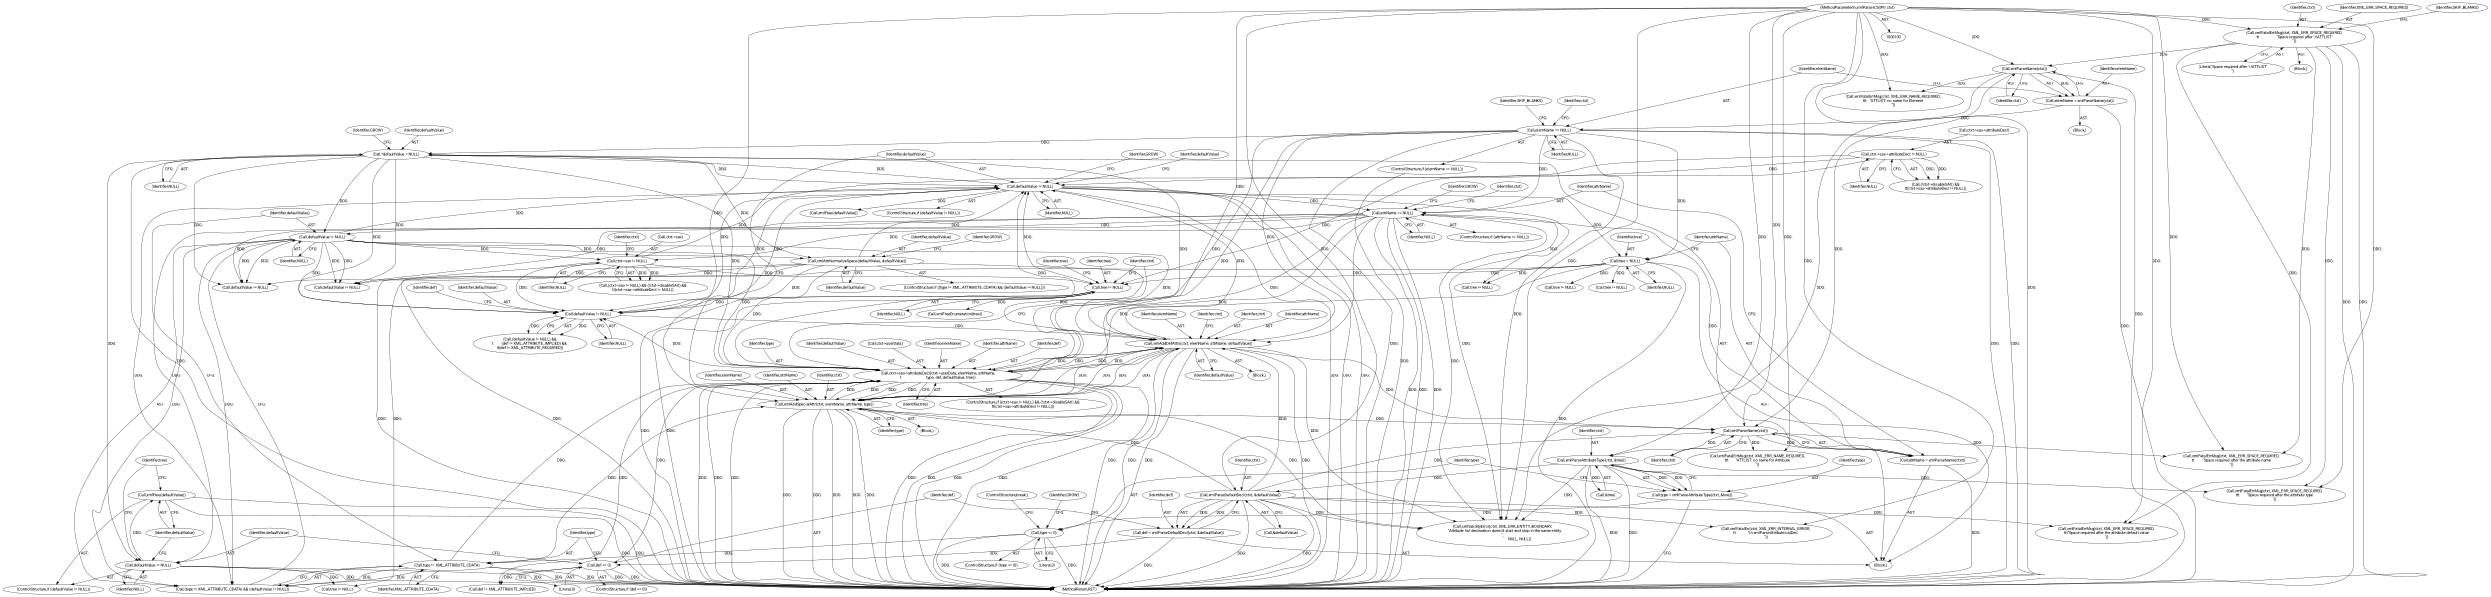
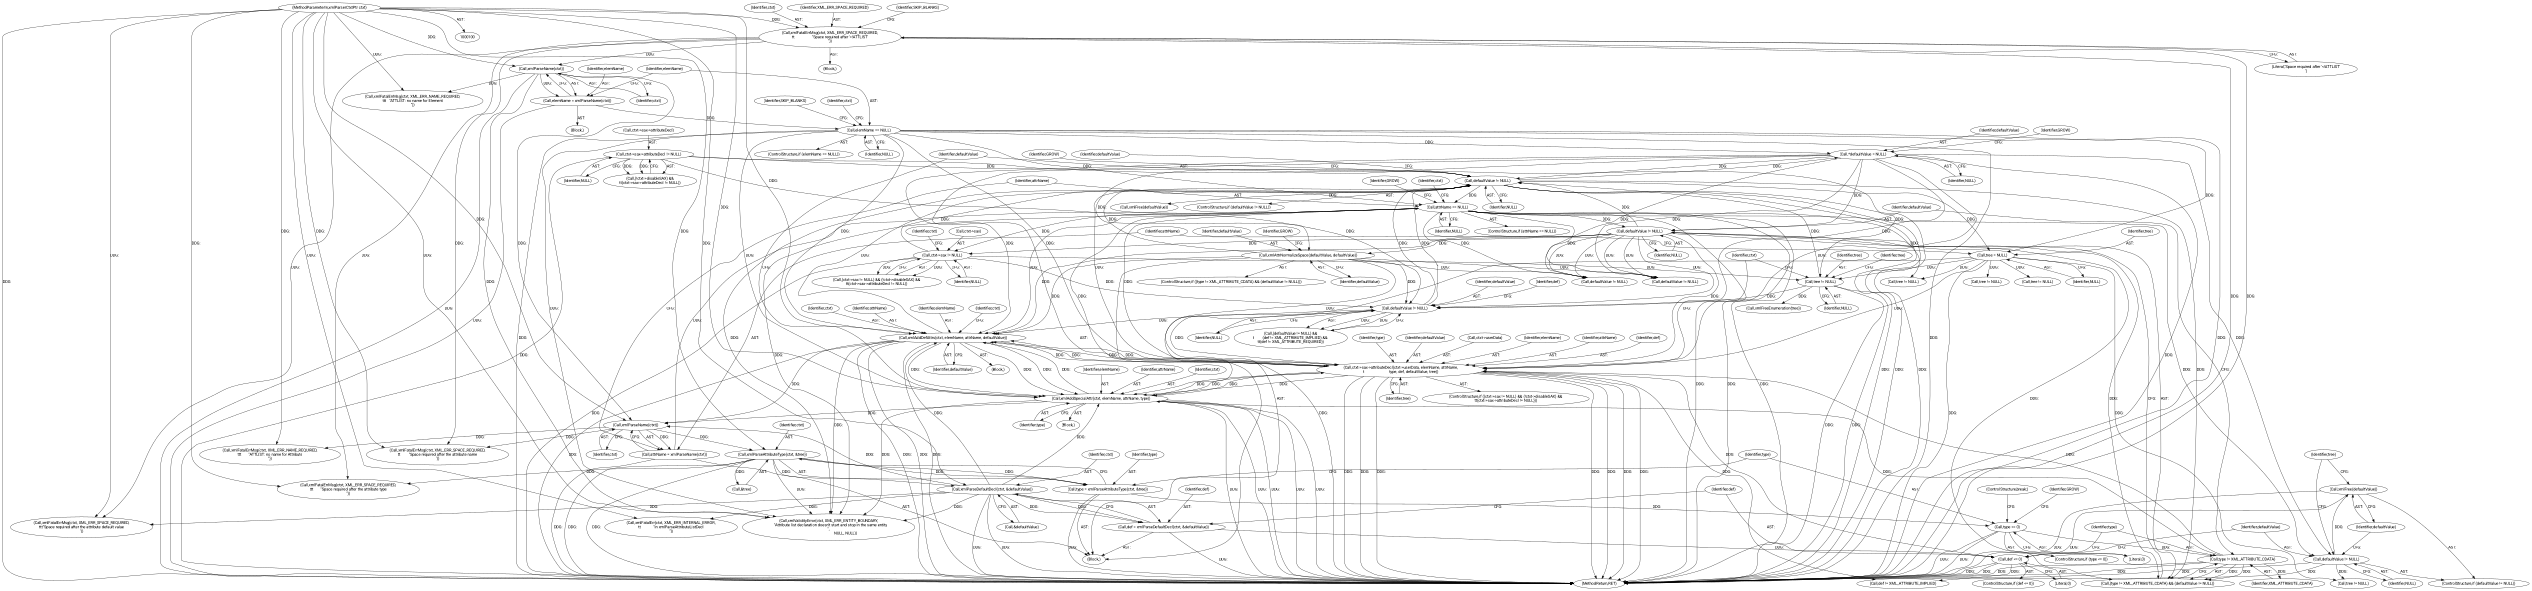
(1377, 489) -> (517, 574)
(1668, 553) -> (1073, 548)
(436, 577) -> (2283, 572)
